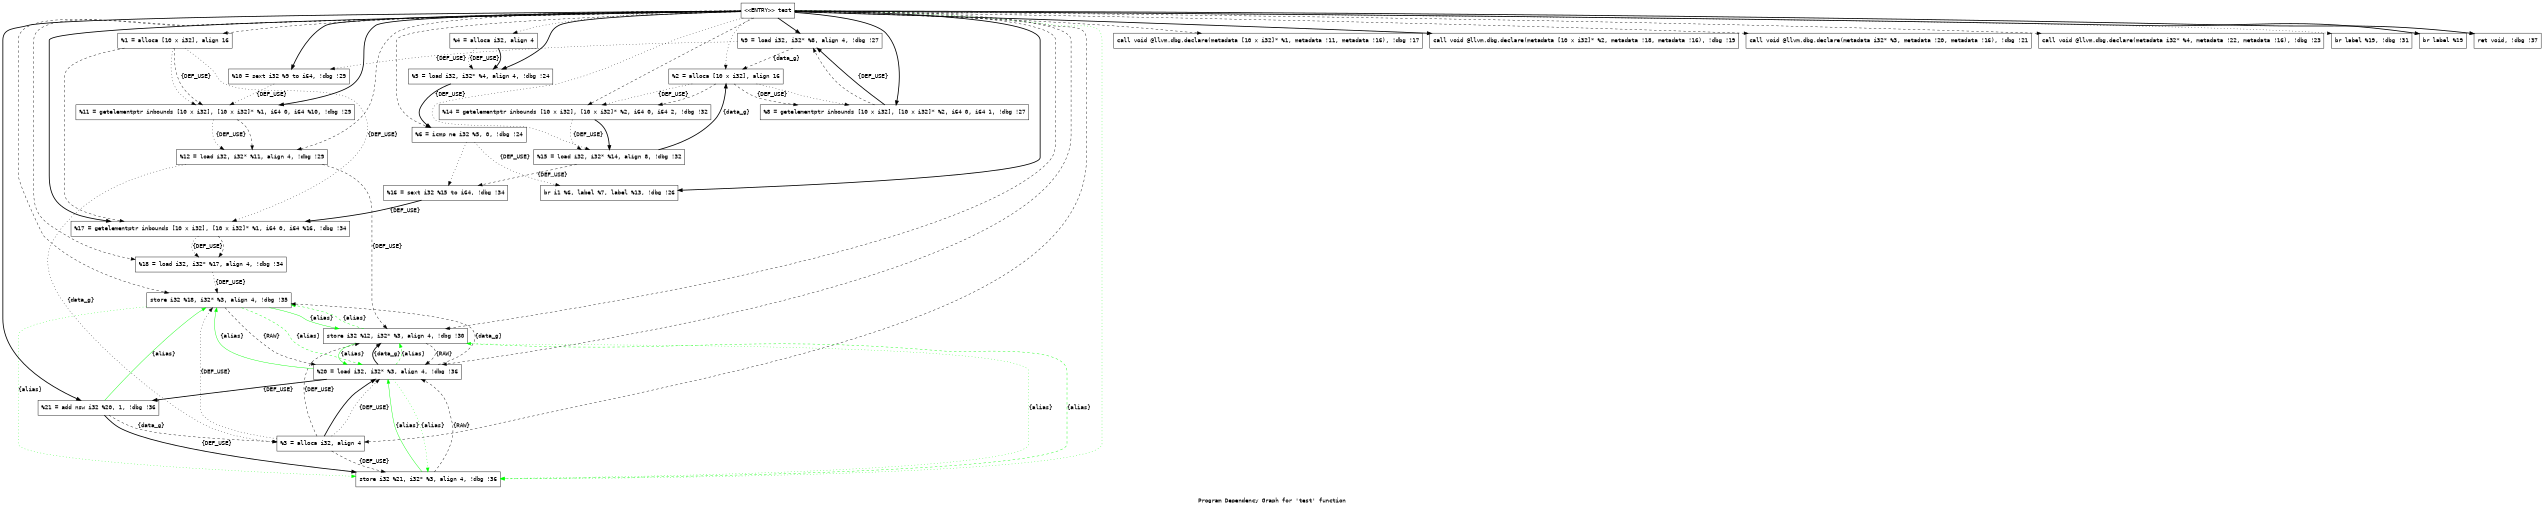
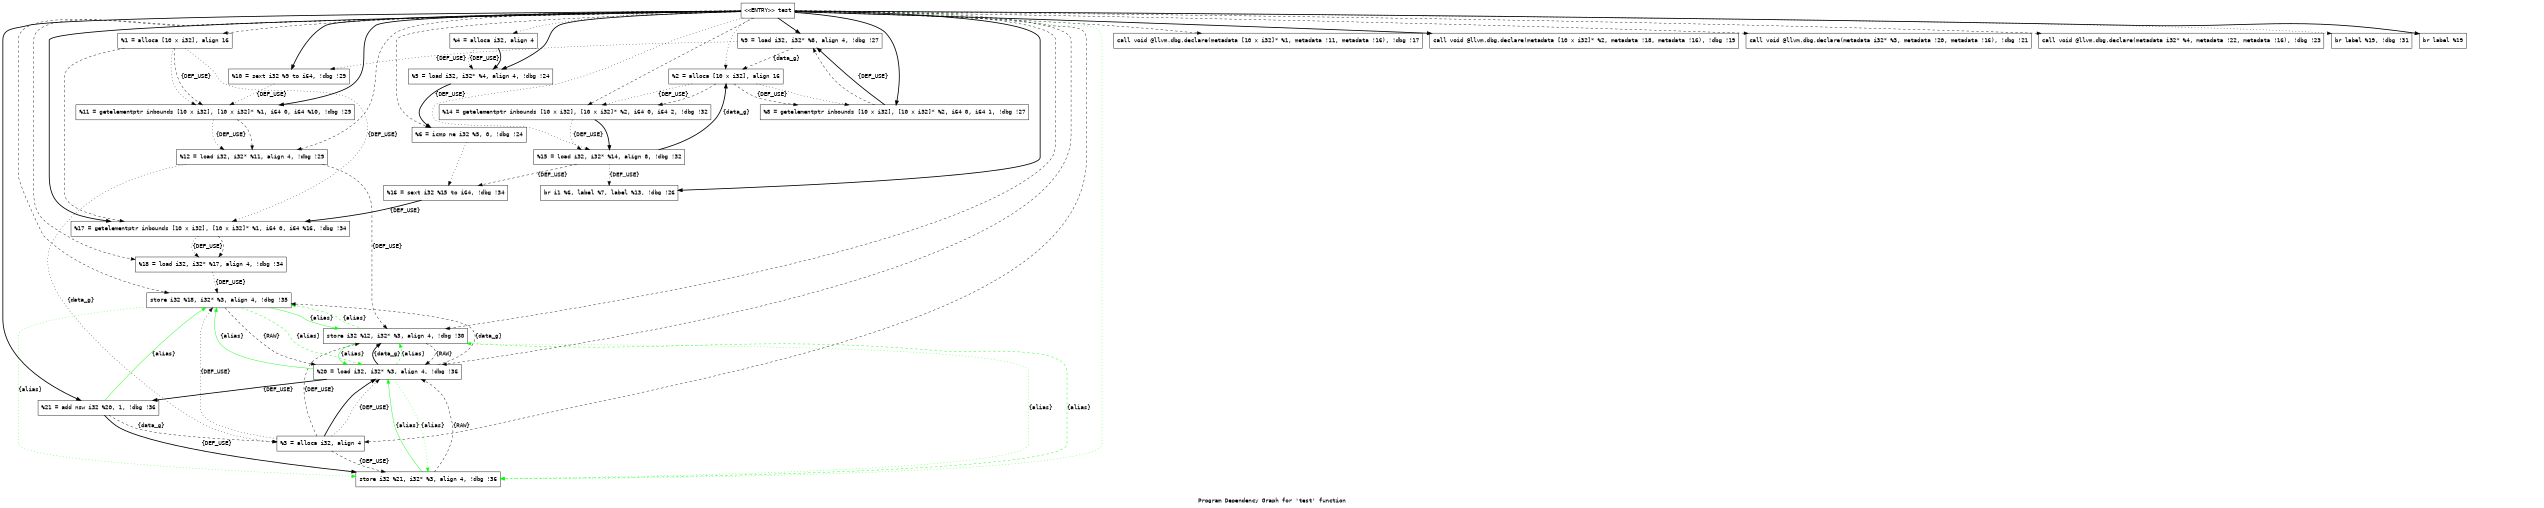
(2508, 41) -> none
(511, 170) -> (609, 173)
